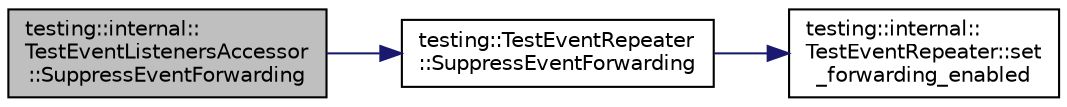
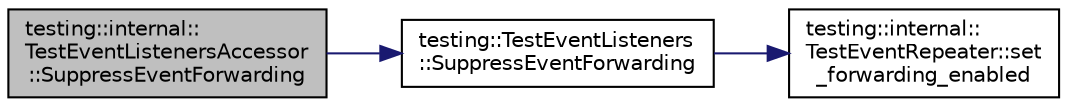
(558, 53) -> (558, 53)
